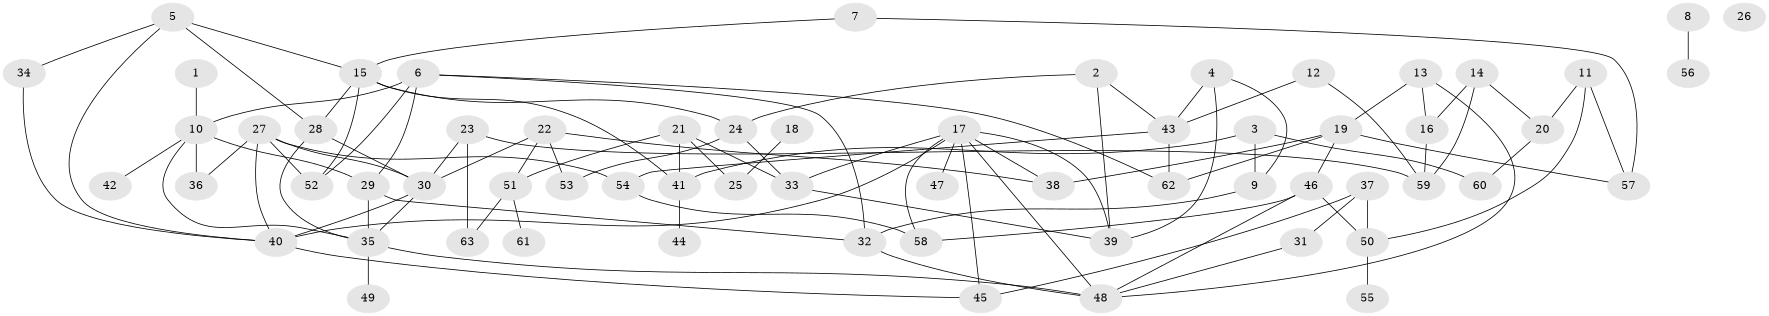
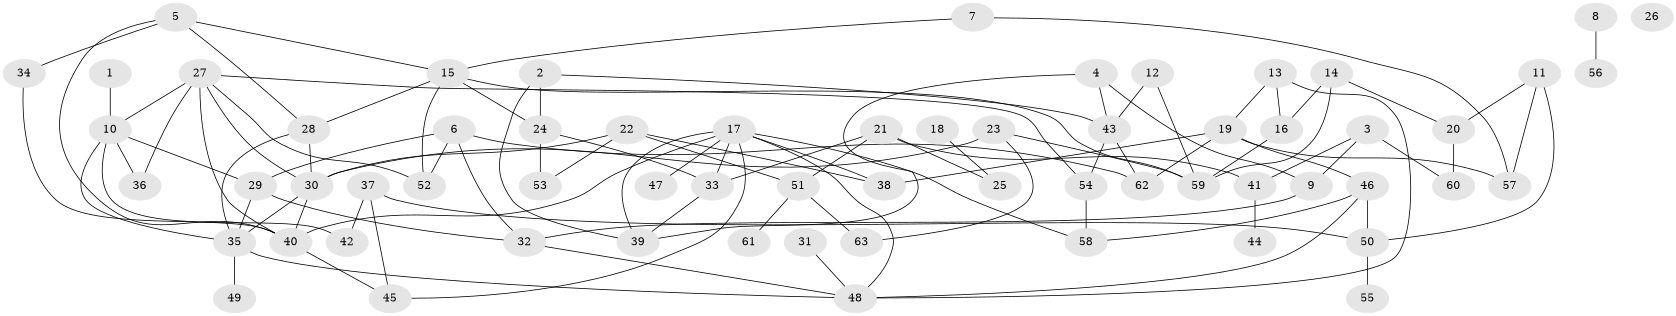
(308, 103) -> (155, 102)
(546, 107) -> (834, 91)
(1333, 215) -> (358, 213)
